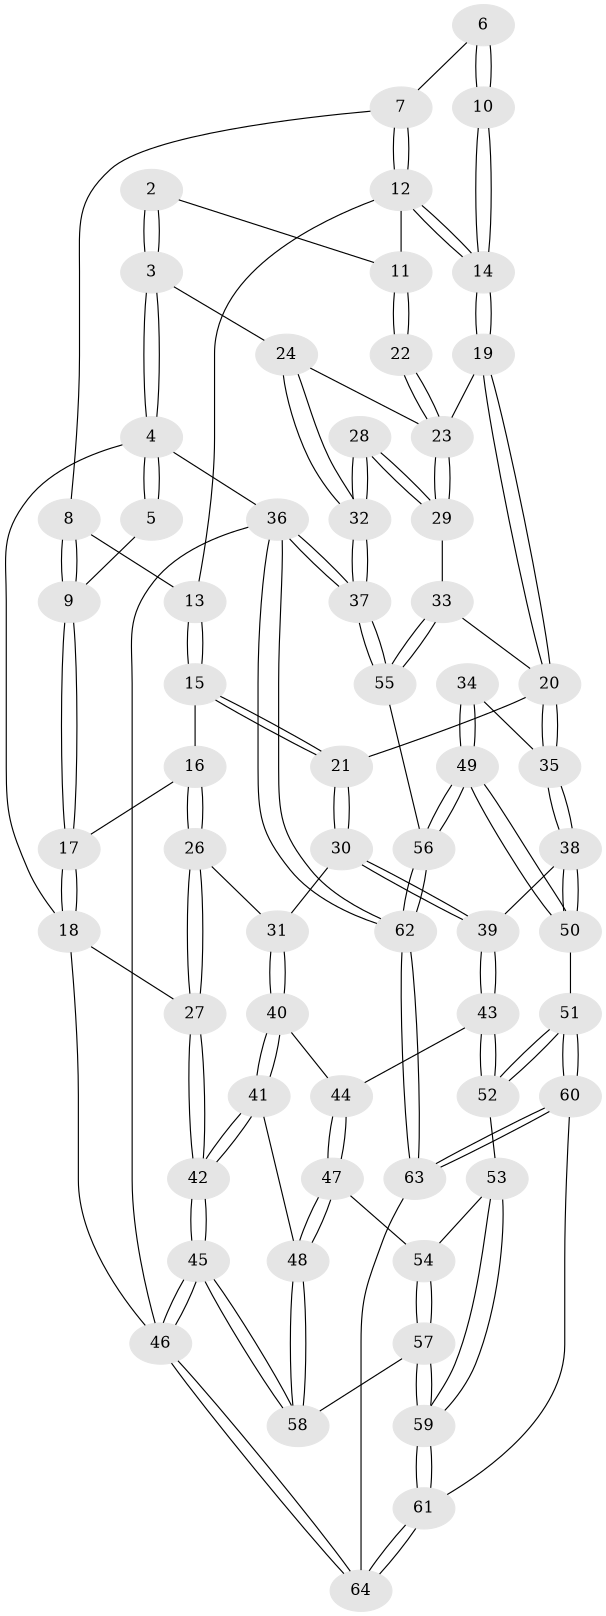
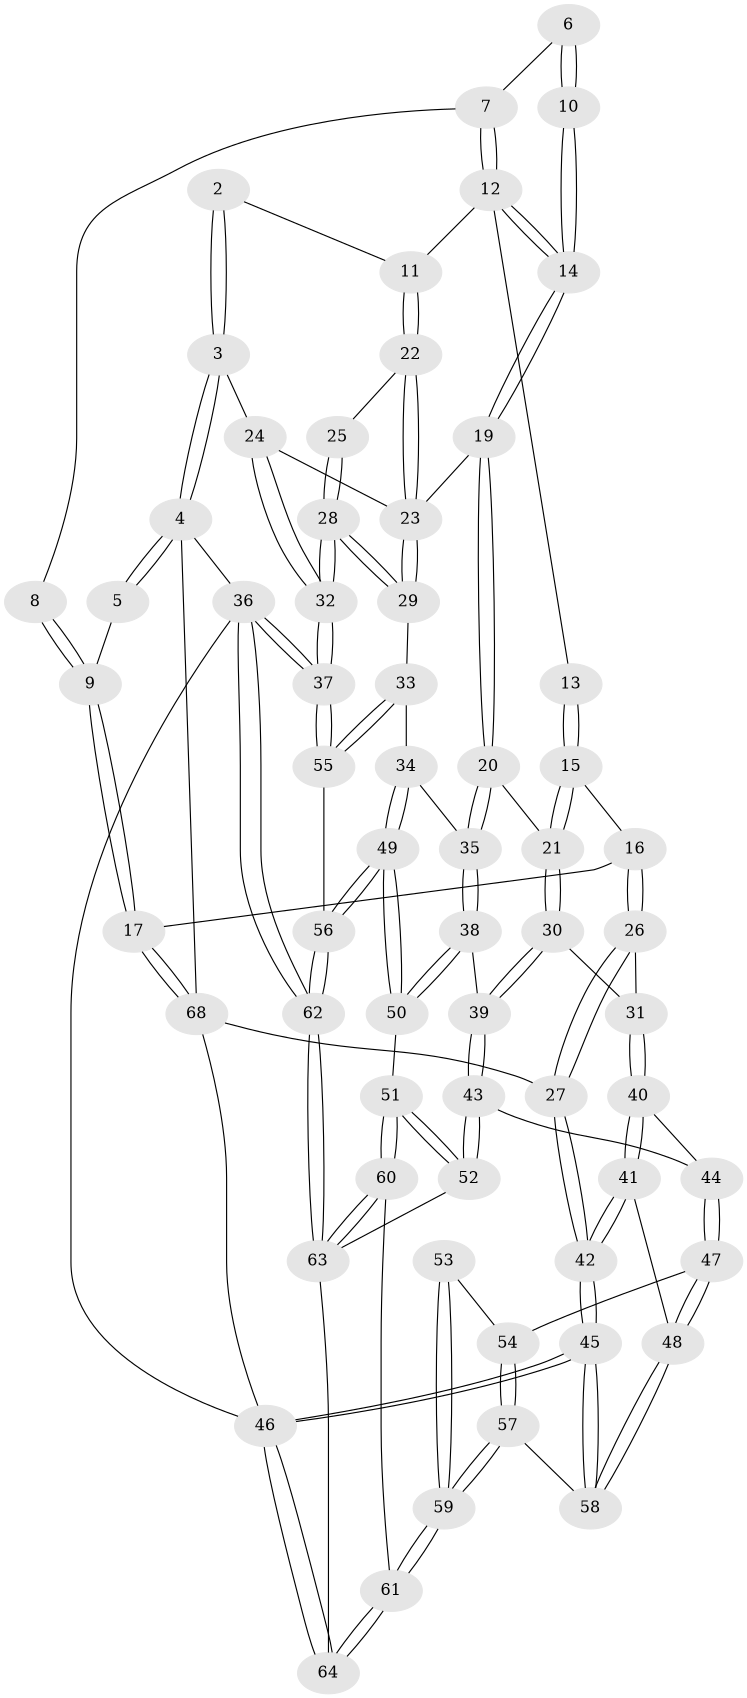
none -> (338, 437)
(132, 561) -> none
(496, 643) -> (406, 726)
(69, 932) -> (197, 1014)
(493, 1138) -> (394, 1220)
